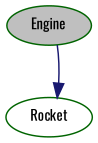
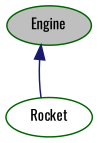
(59, 64) -> (39, 79)
